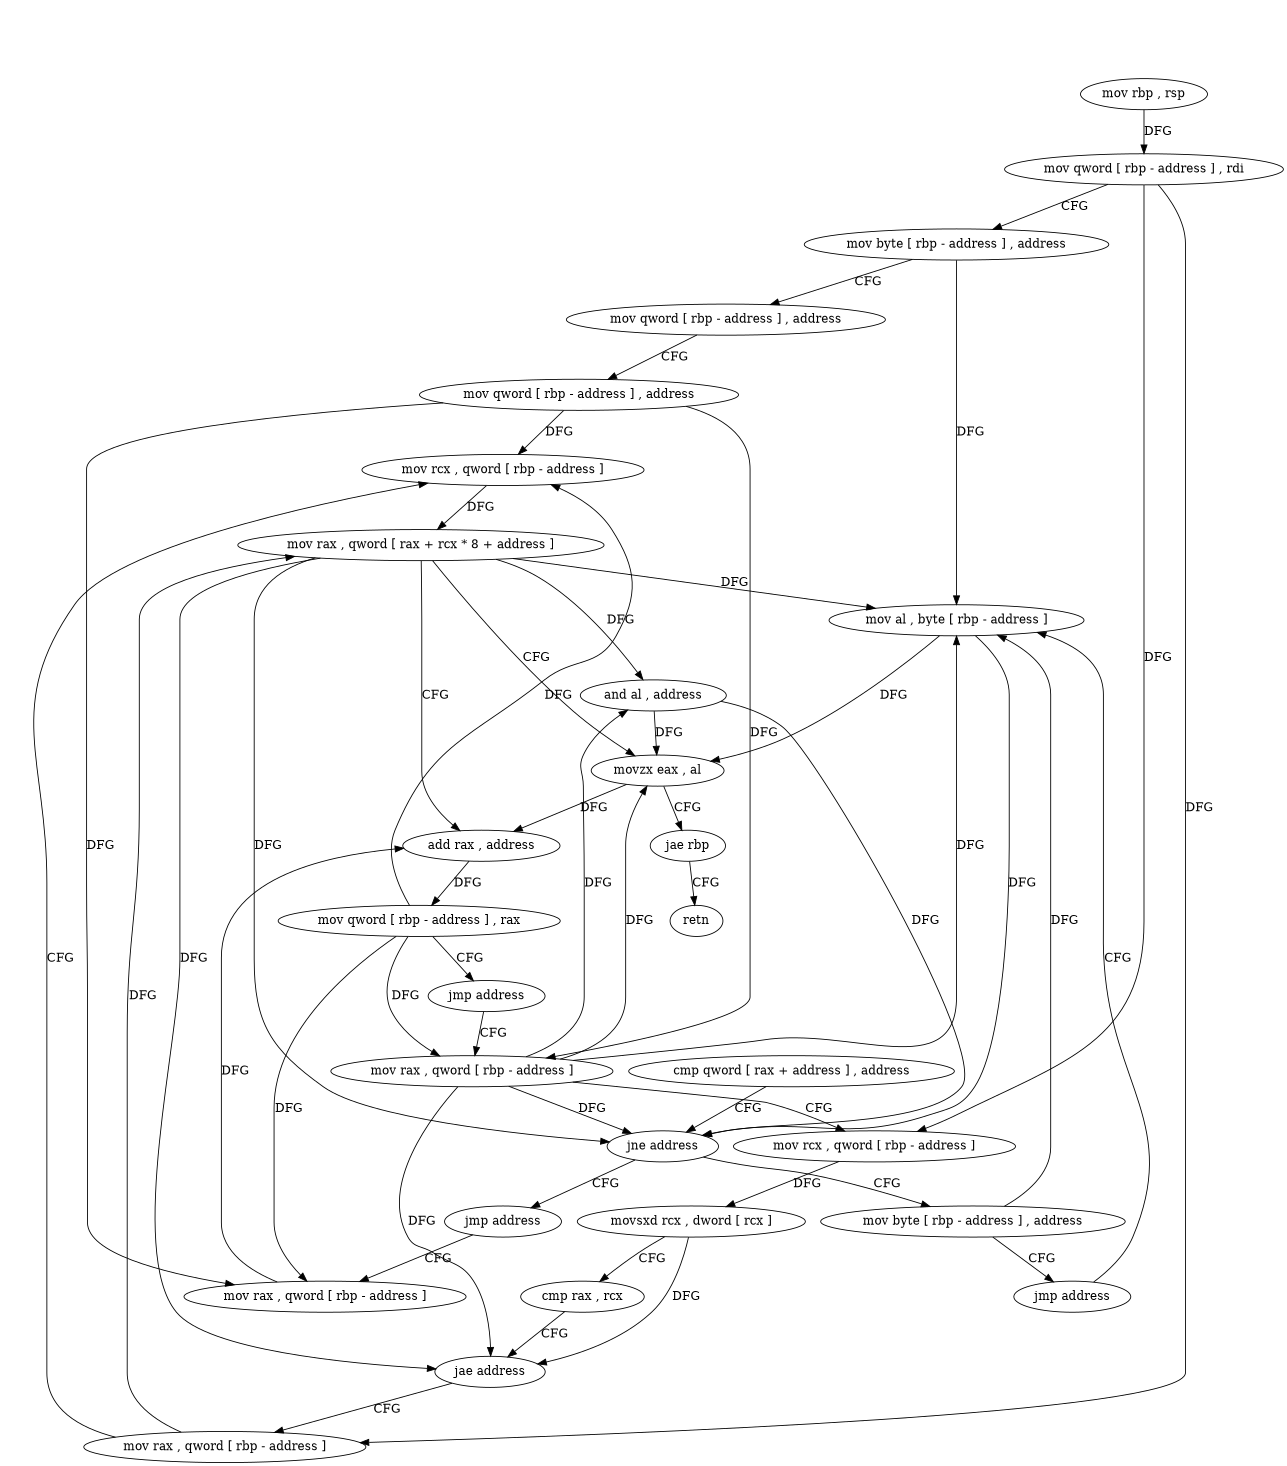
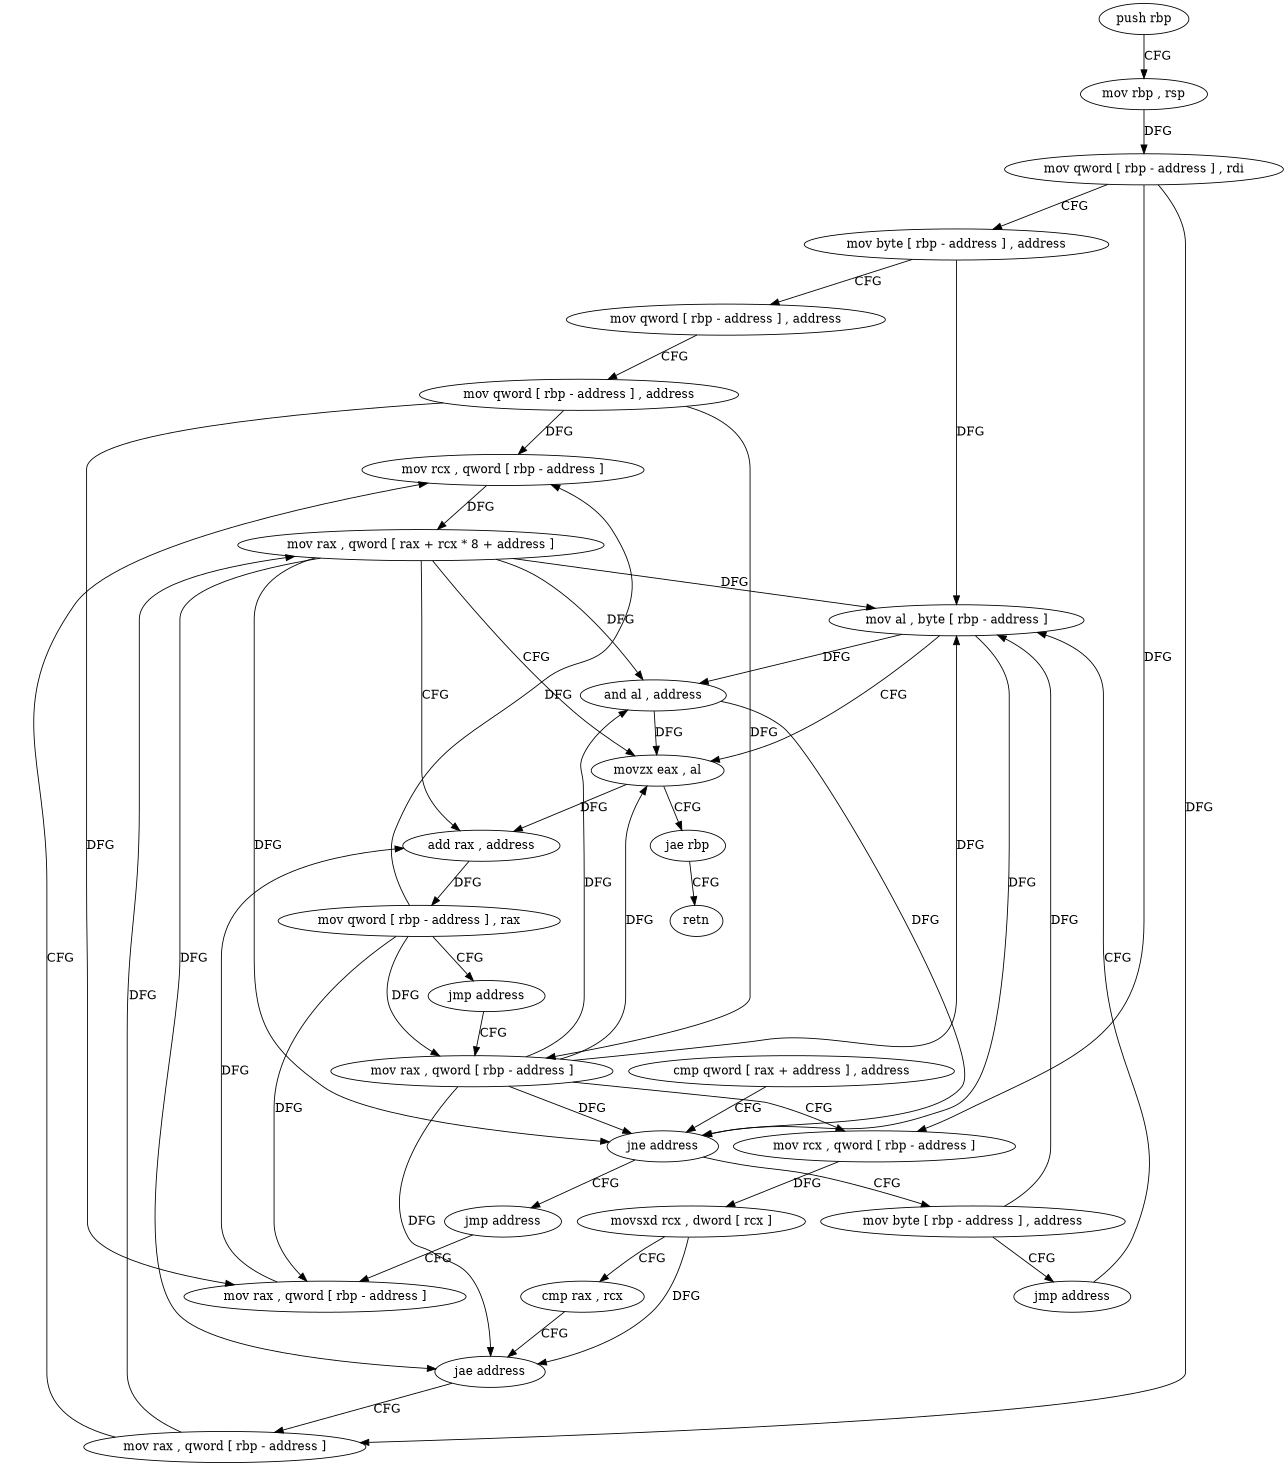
none -> (1144, 19)
none -> (805, 658)
(894, 695) -> (894, 695)
